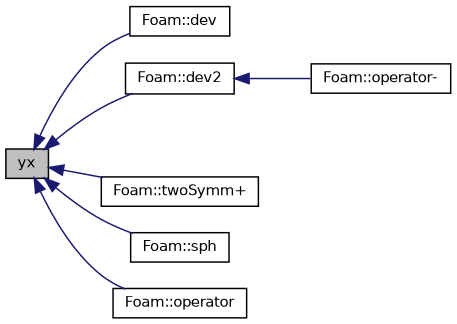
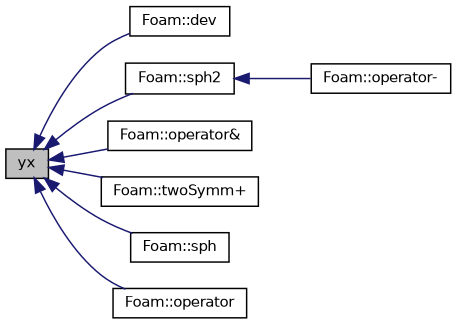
(180, 79) -> (180, 79)
none -> (180, 136)
